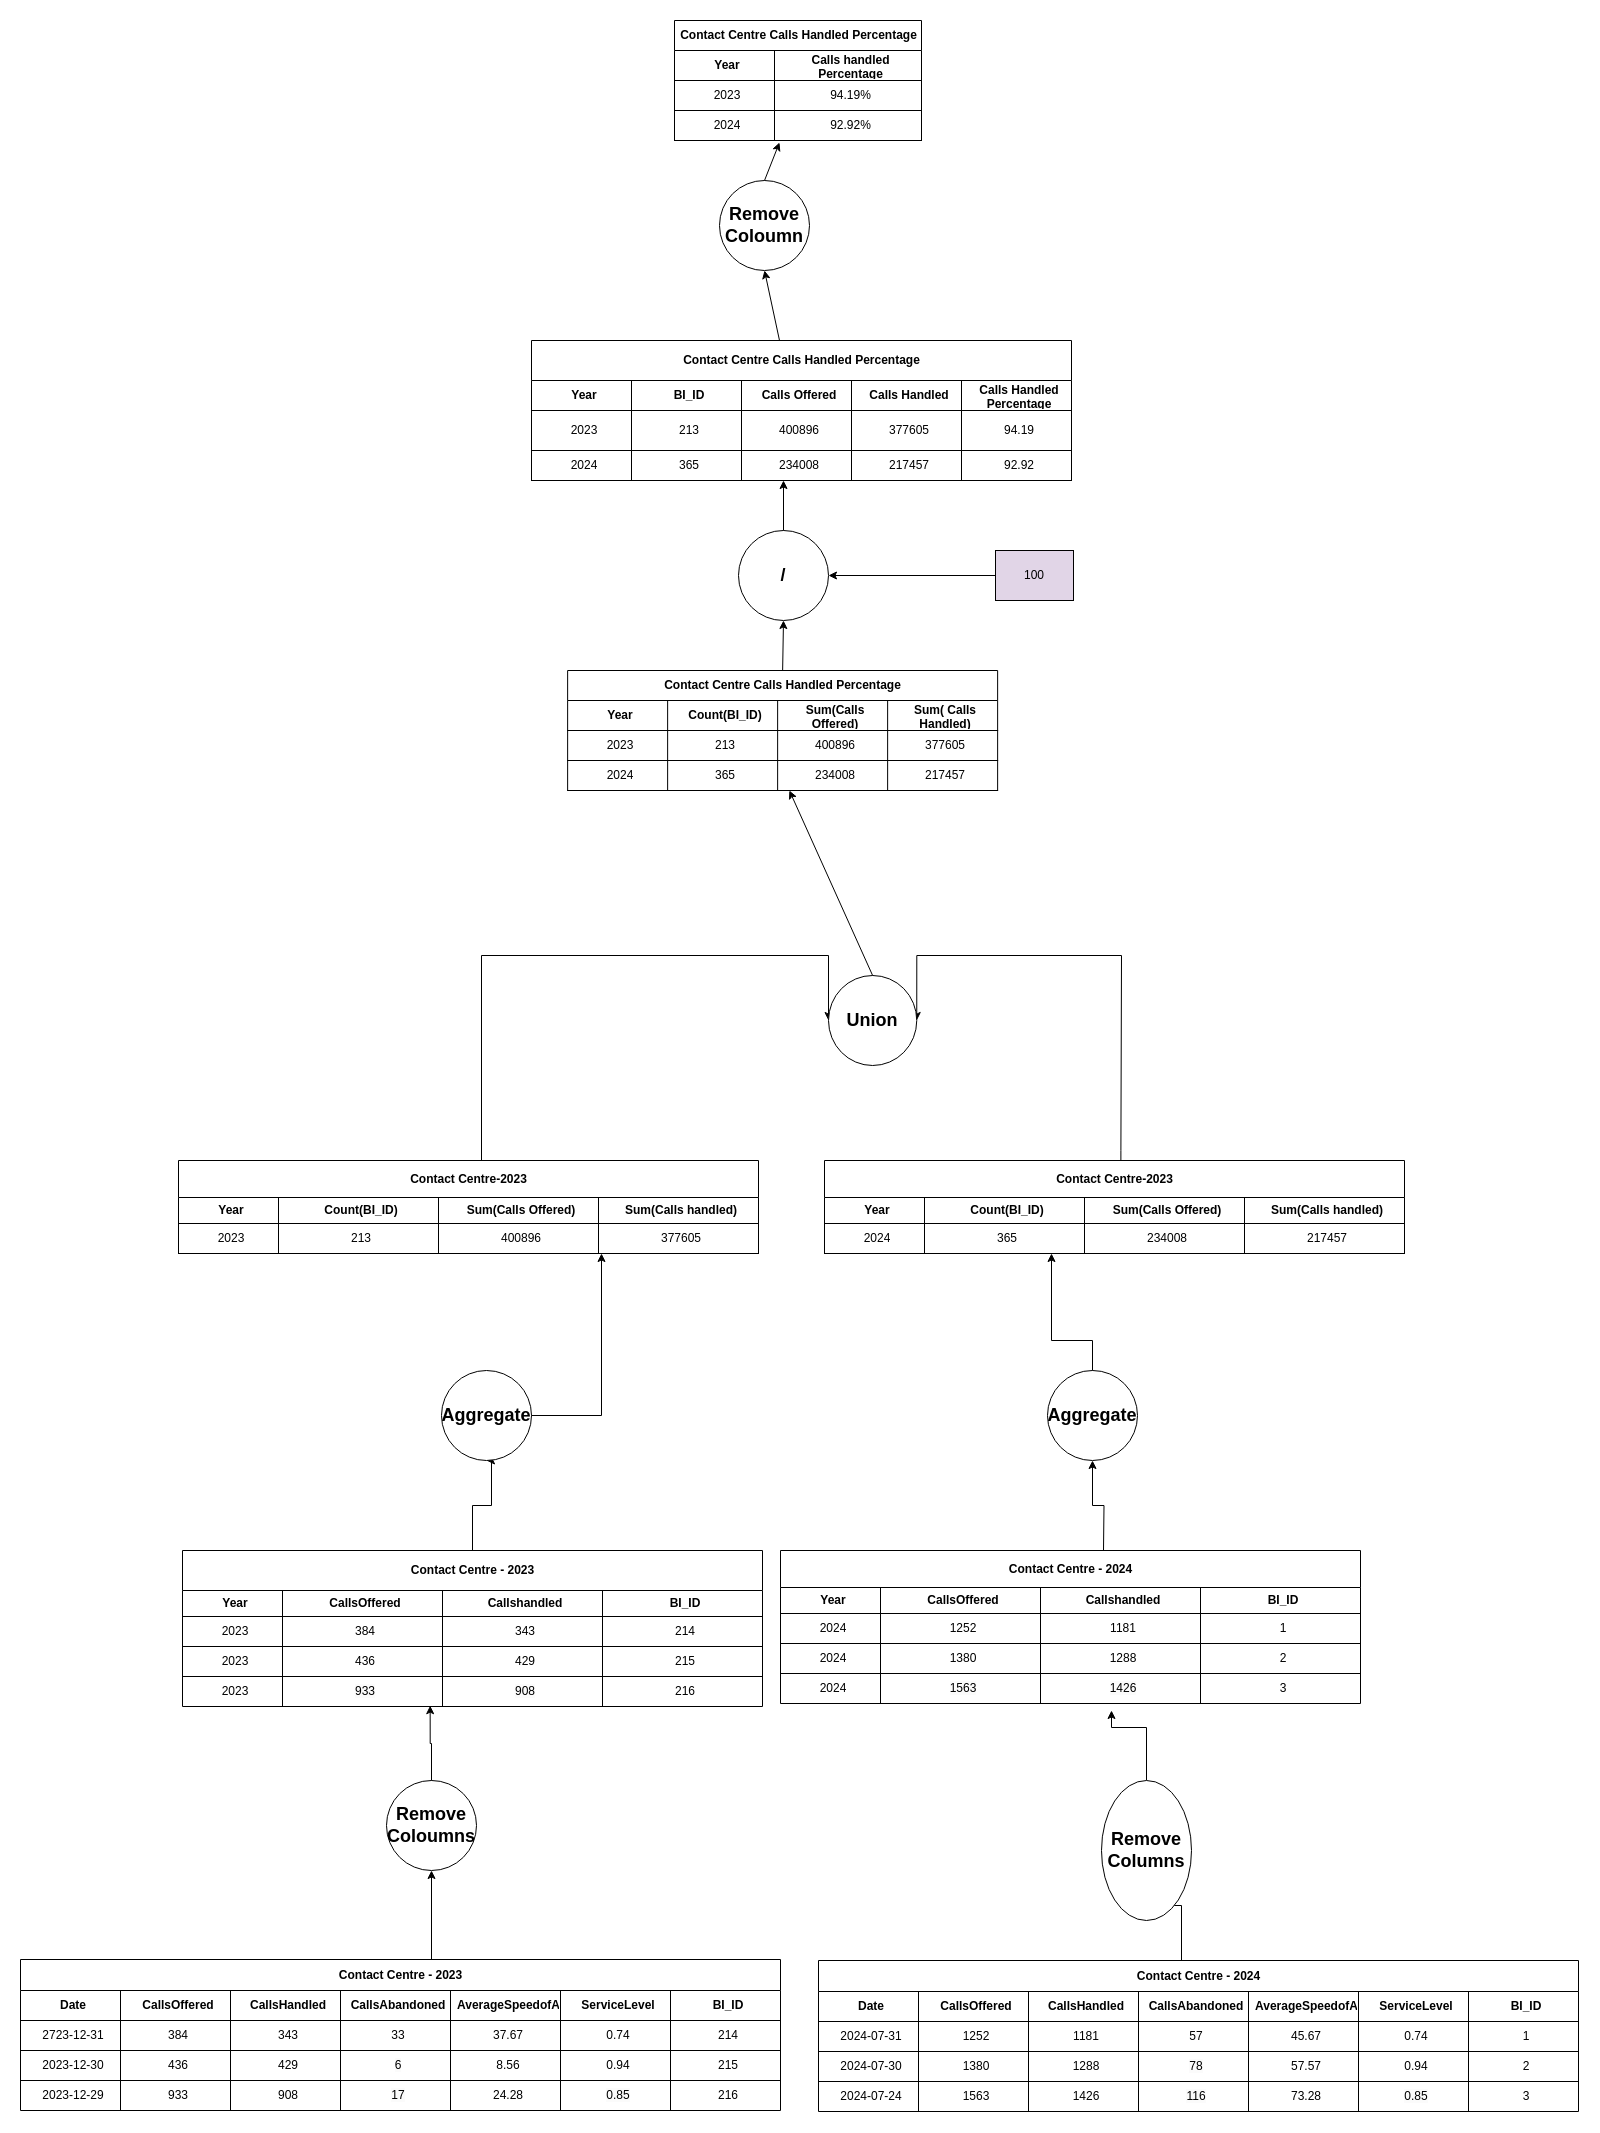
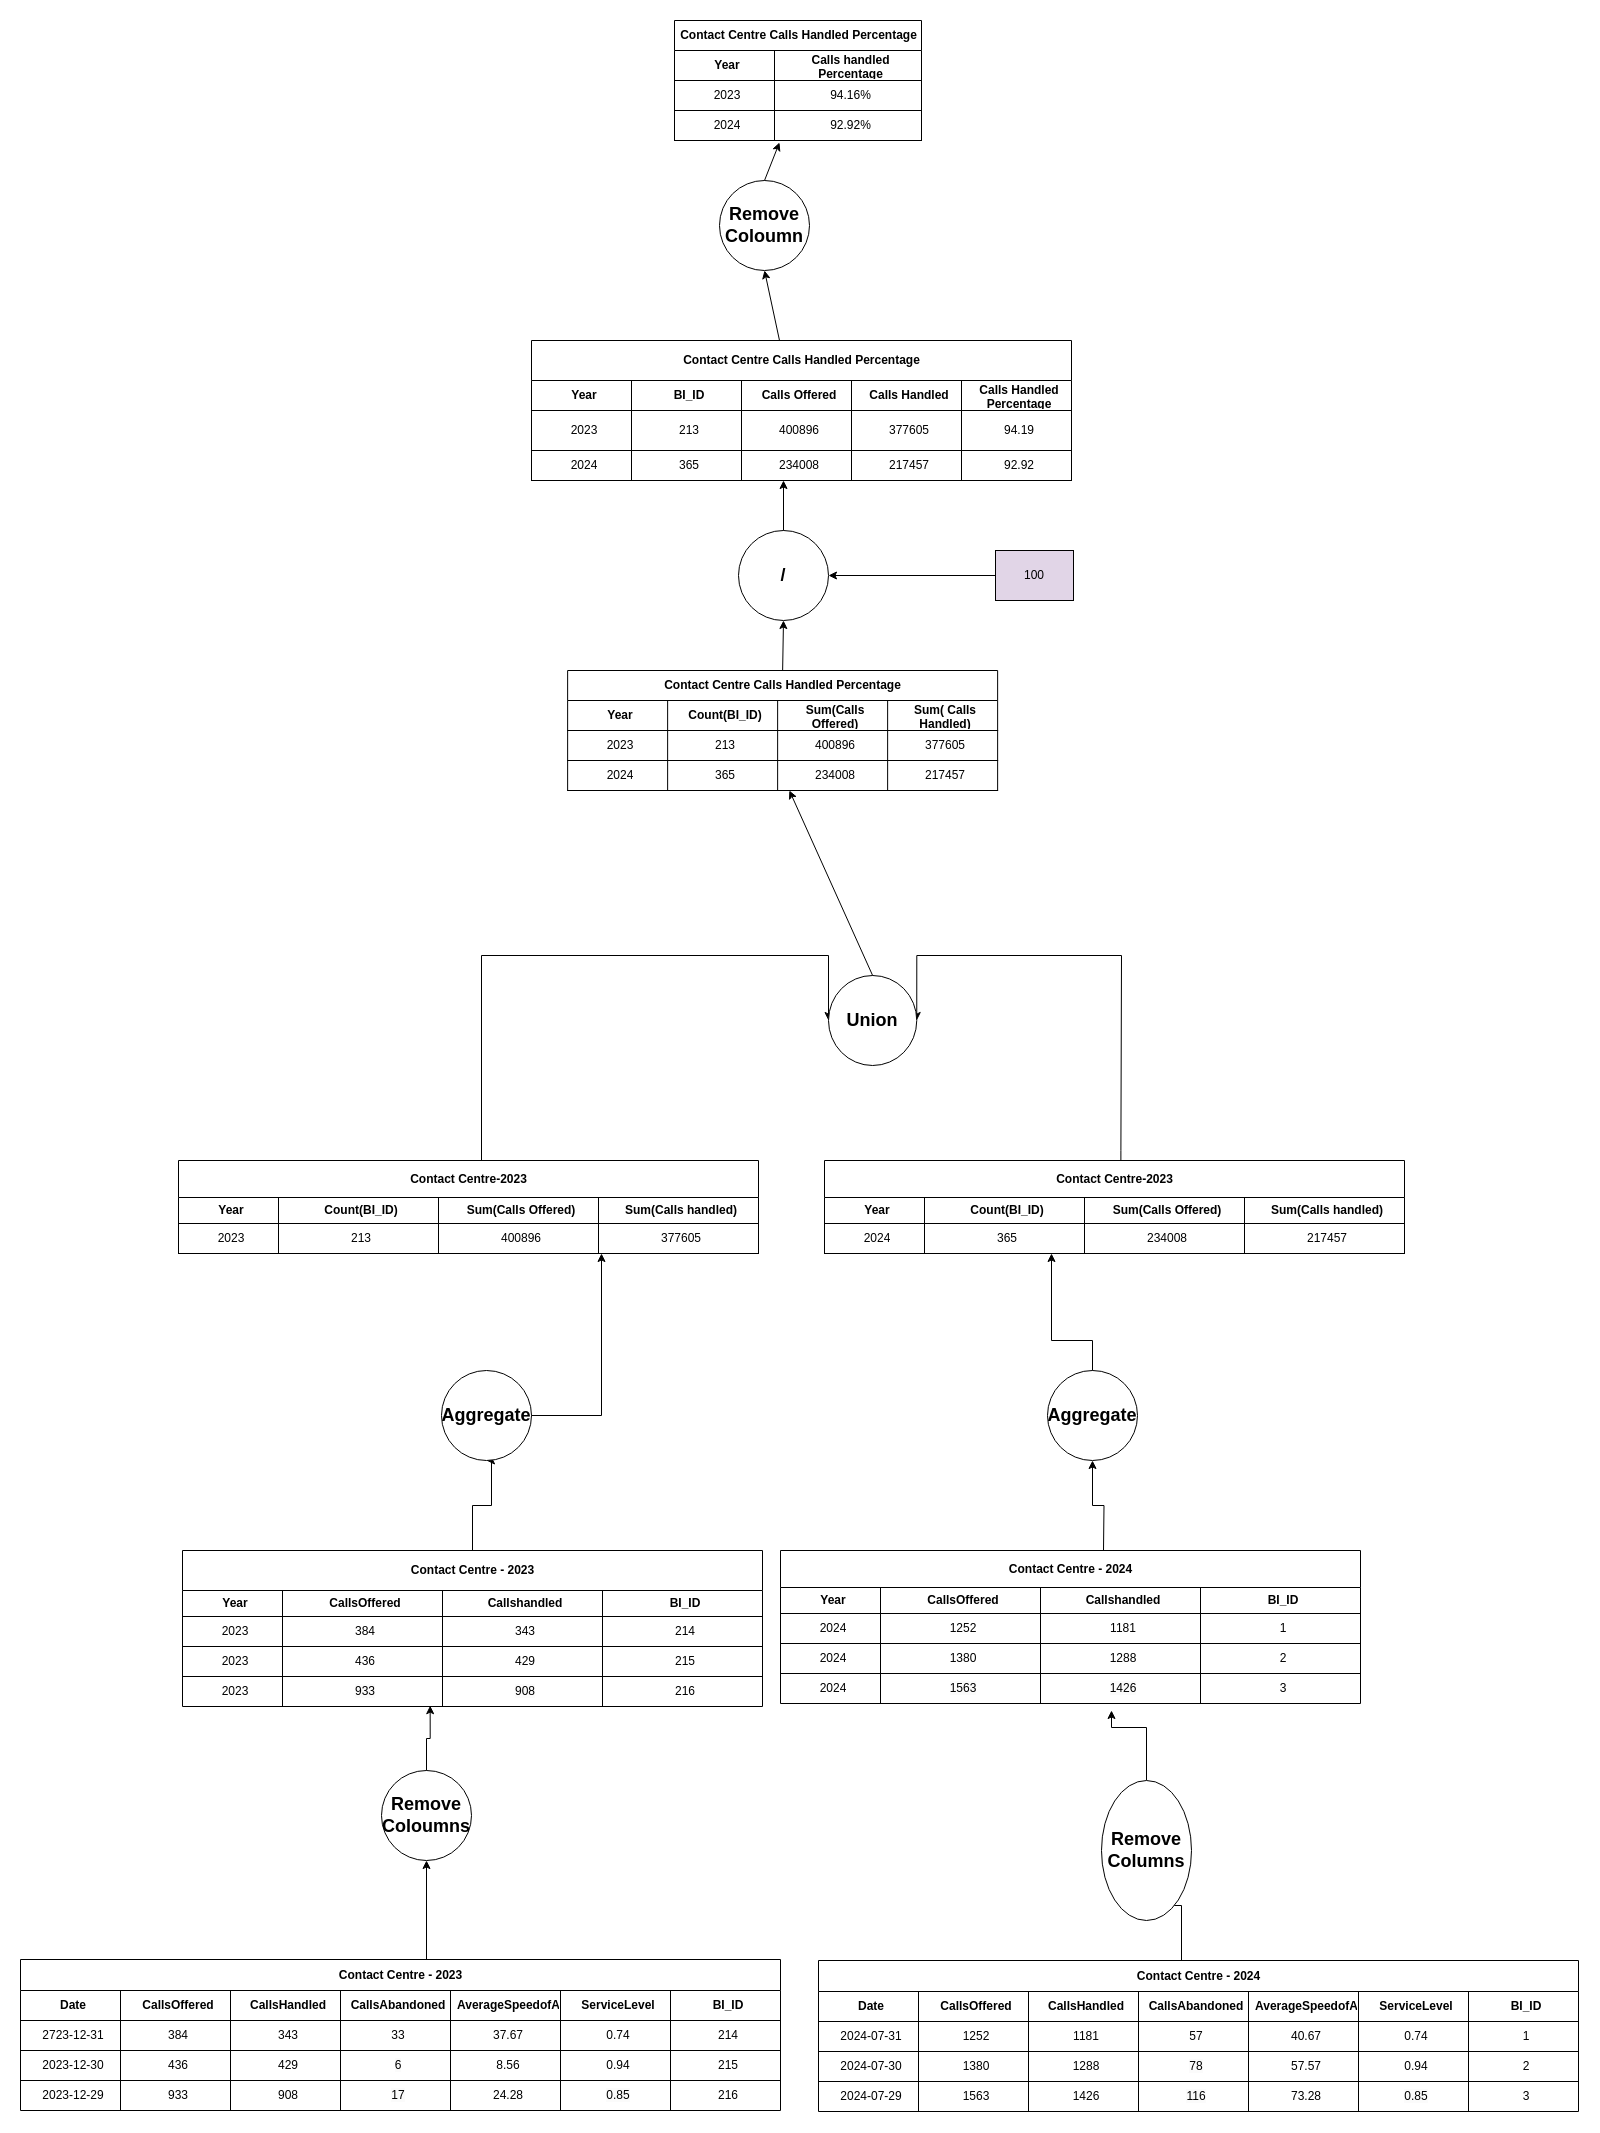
(851, 96) -> (851, 96)
(432, 1826) -> (427, 1816)
(1307, 2037) -> (1307, 2037)
(872, 2097) -> (872, 2097)
